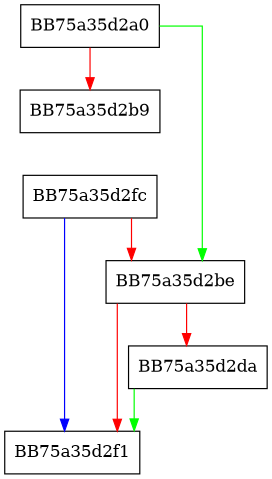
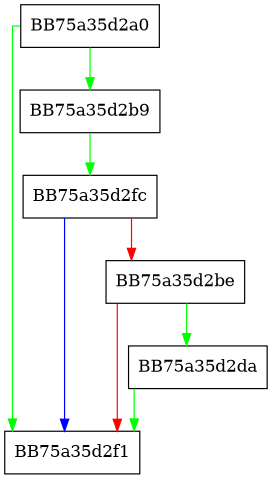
(90, 63) -> (90, 63)
(202, 116) -> (12, 219)
none -> (90, 148)
(187, 319) -> (187, 319)
